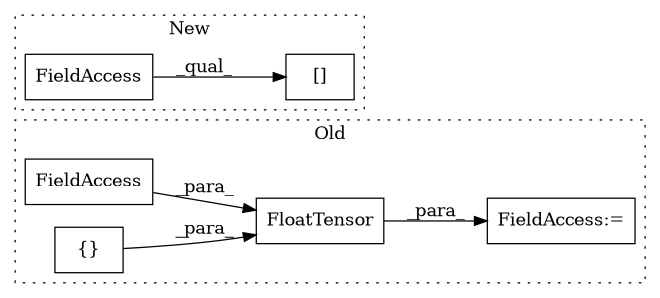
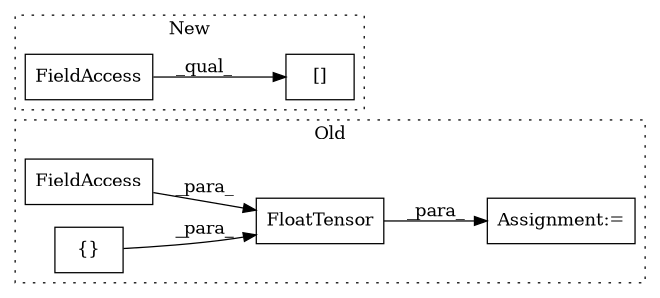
(561, 221) -> (561, 221)
